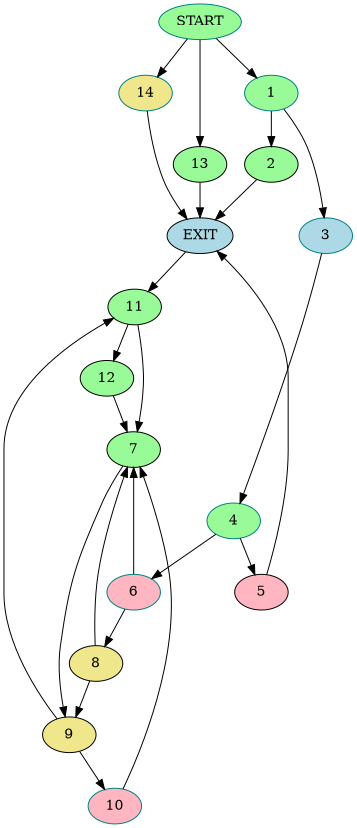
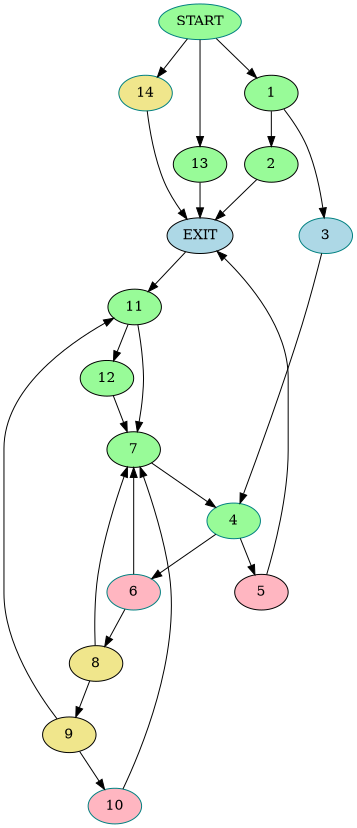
(271, 93) -> (271, 93)
(72, 582) -> (180, 482)
